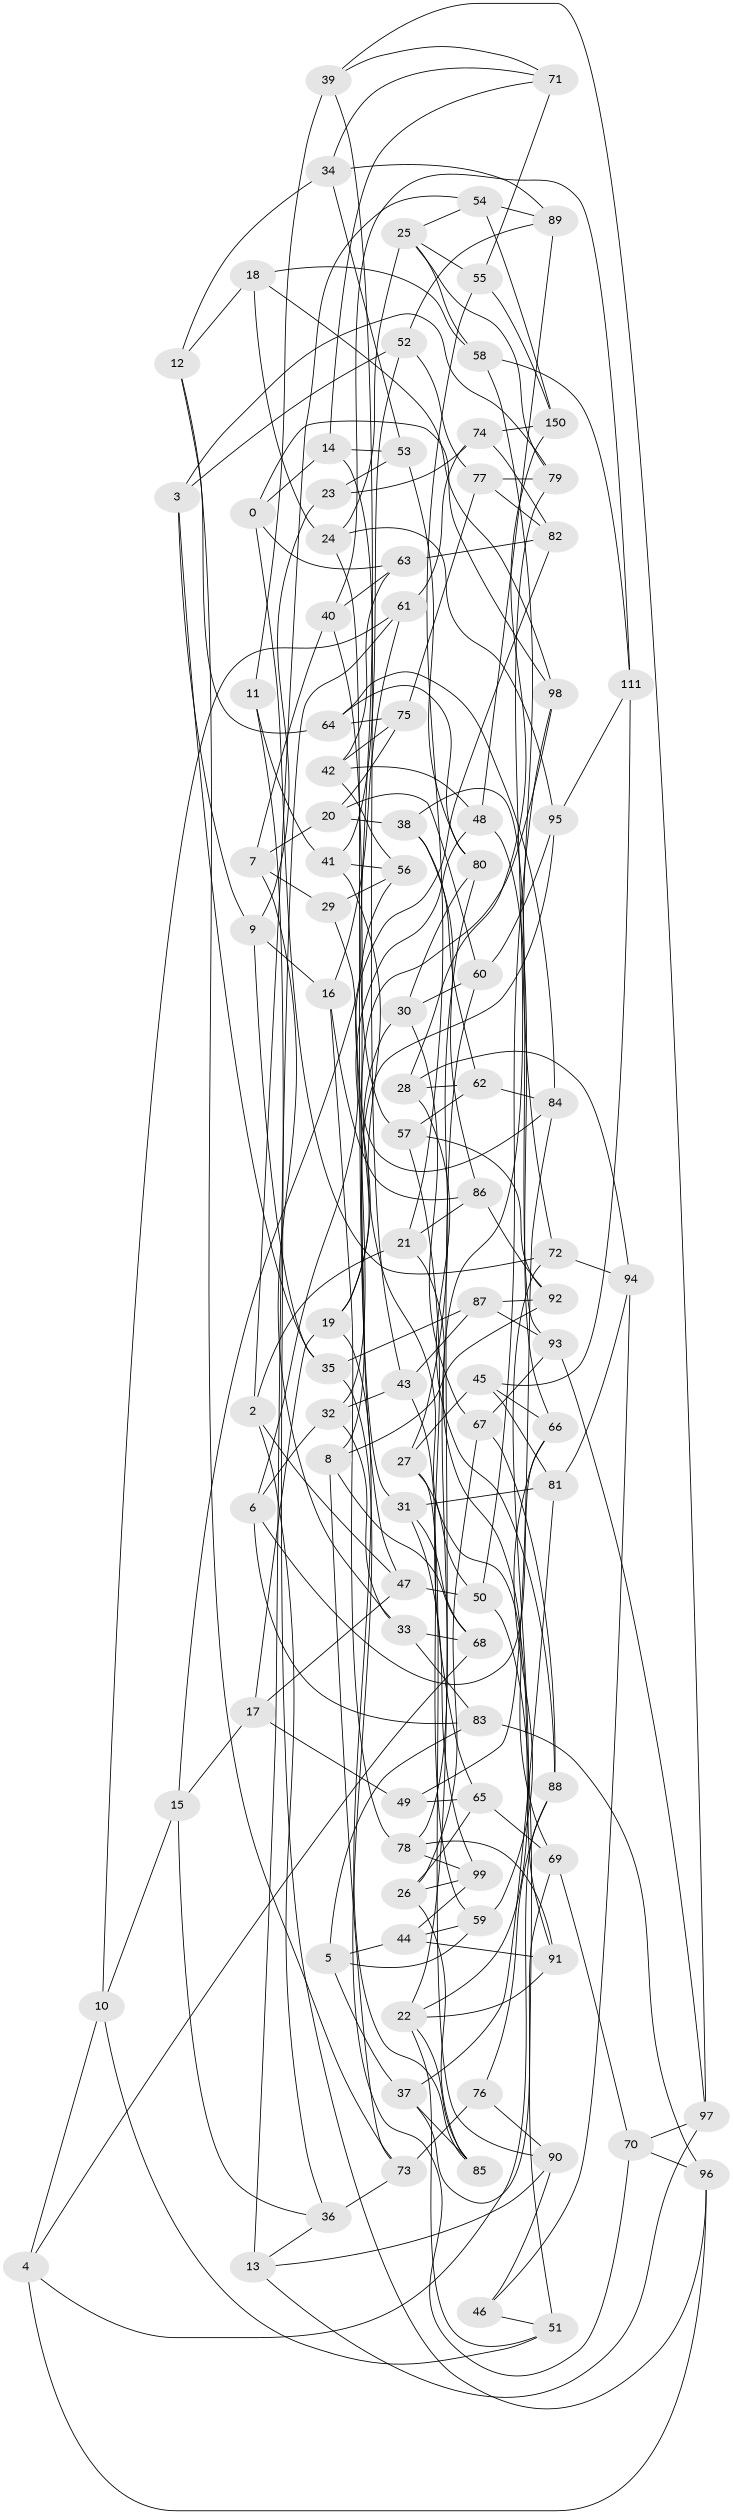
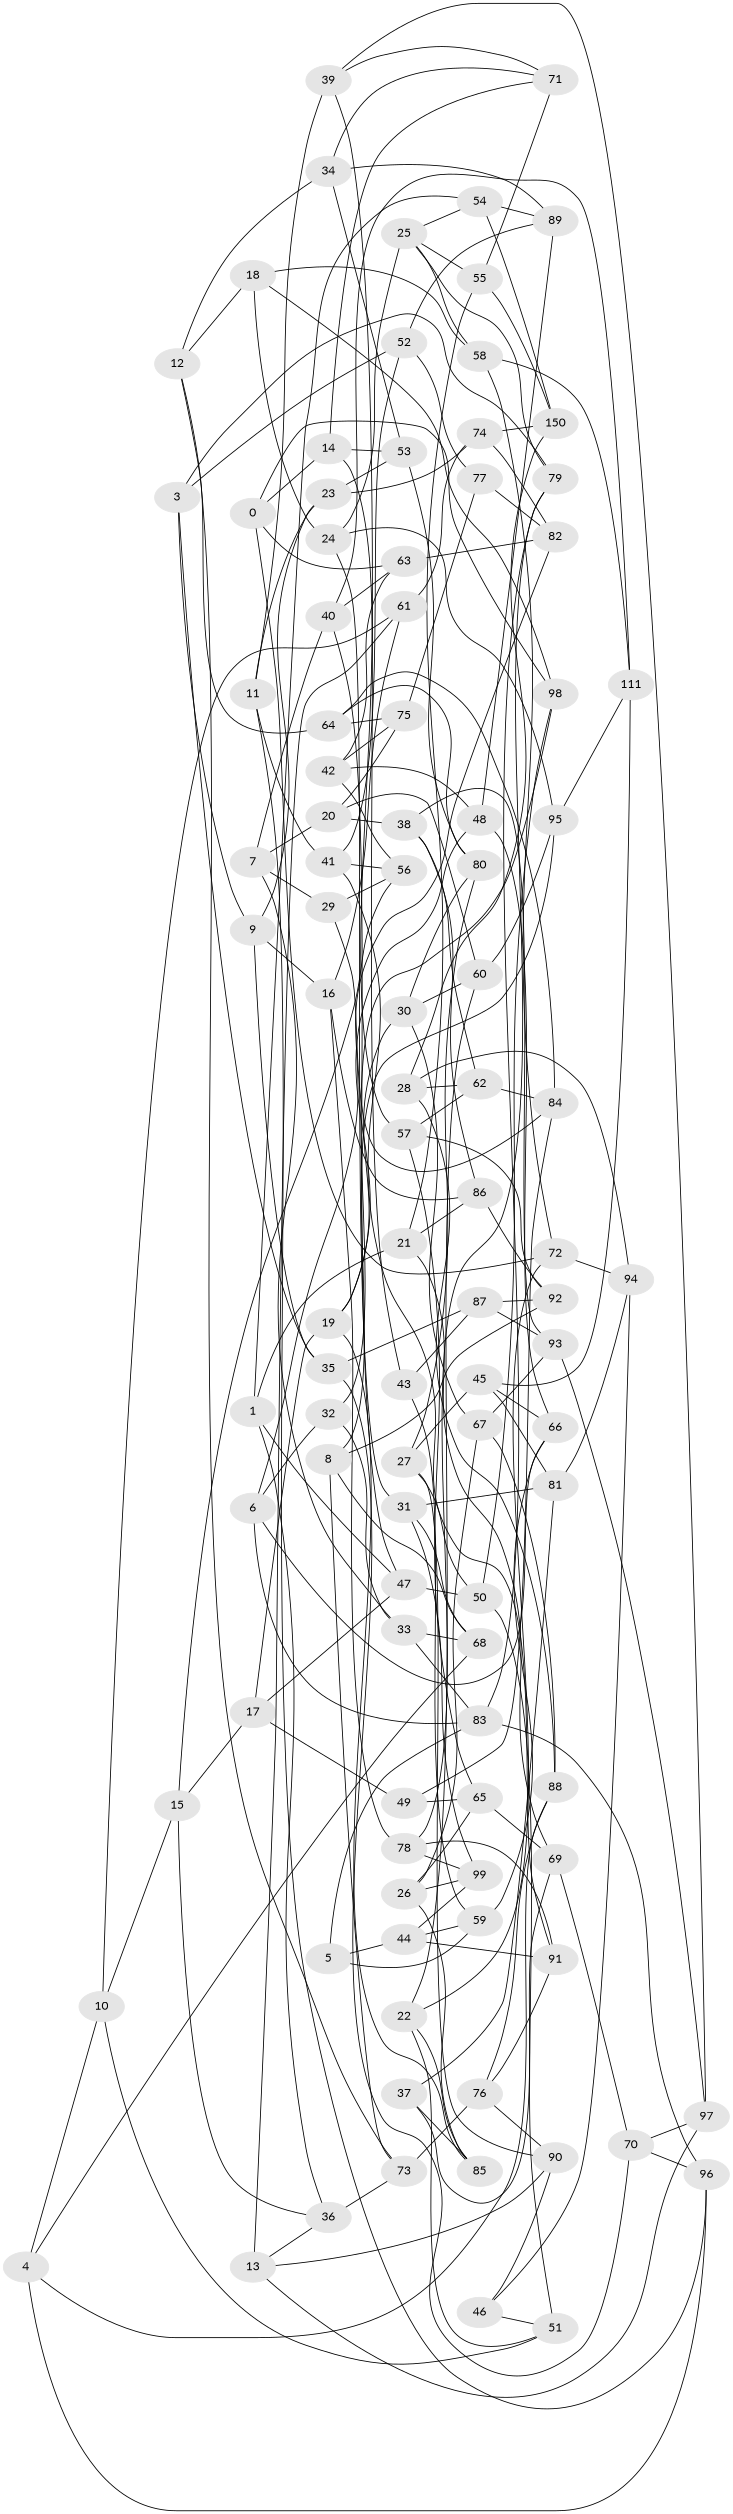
(518, 479) -> (509, 1068)
none -> (276, 589)
(374, 1397) -> none
(253, 1412) -> (253, 1412)
(490, 2008) -> (521, 2035)
(351, 2010) -> none
